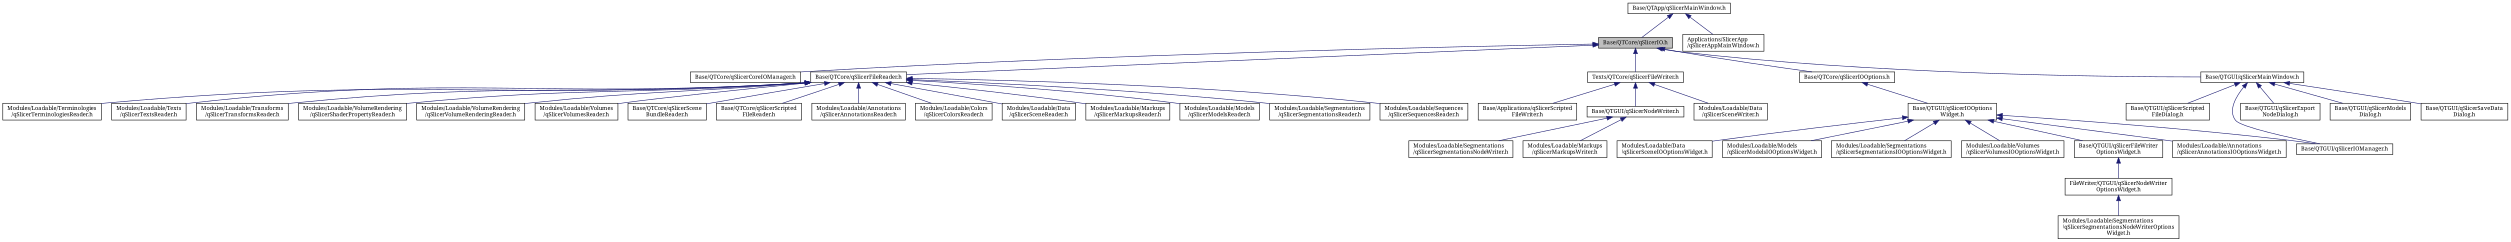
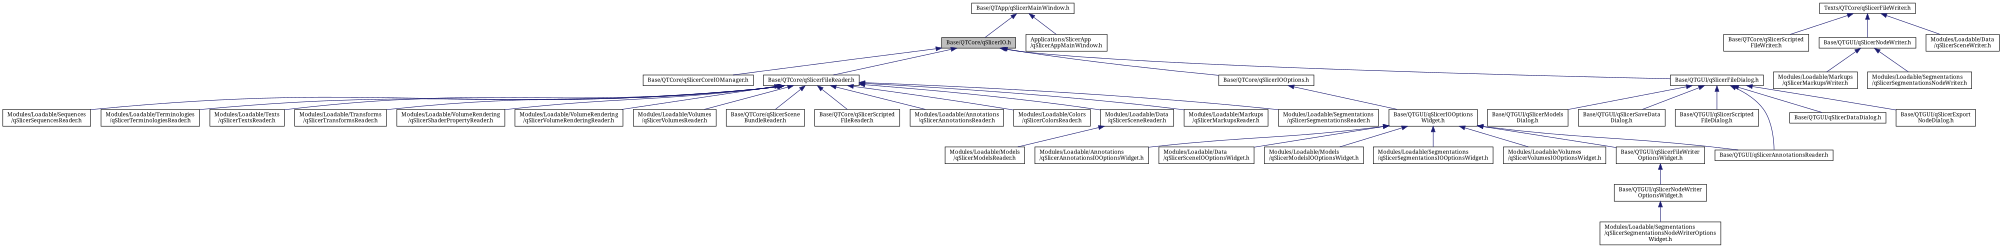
(1636, 63) -> none
(2252, 77) -> (1717, 80)
(1046, 90) -> (1058, 137)
(1527, 112) -> (1766, 43)
none -> (1838, 118)
(2345, 149) -> (1774, 155)
(2119, 187) -> (1660, 193)
